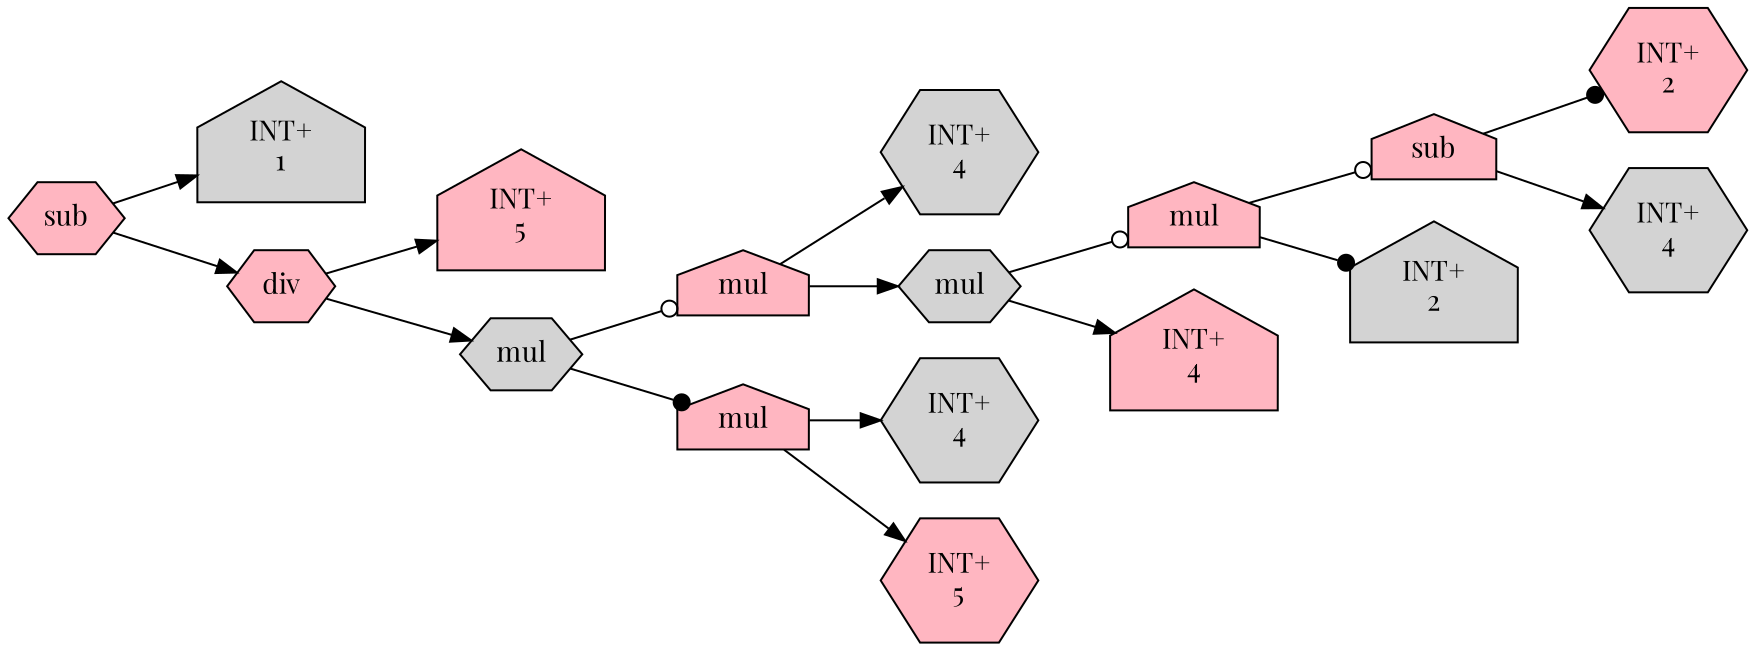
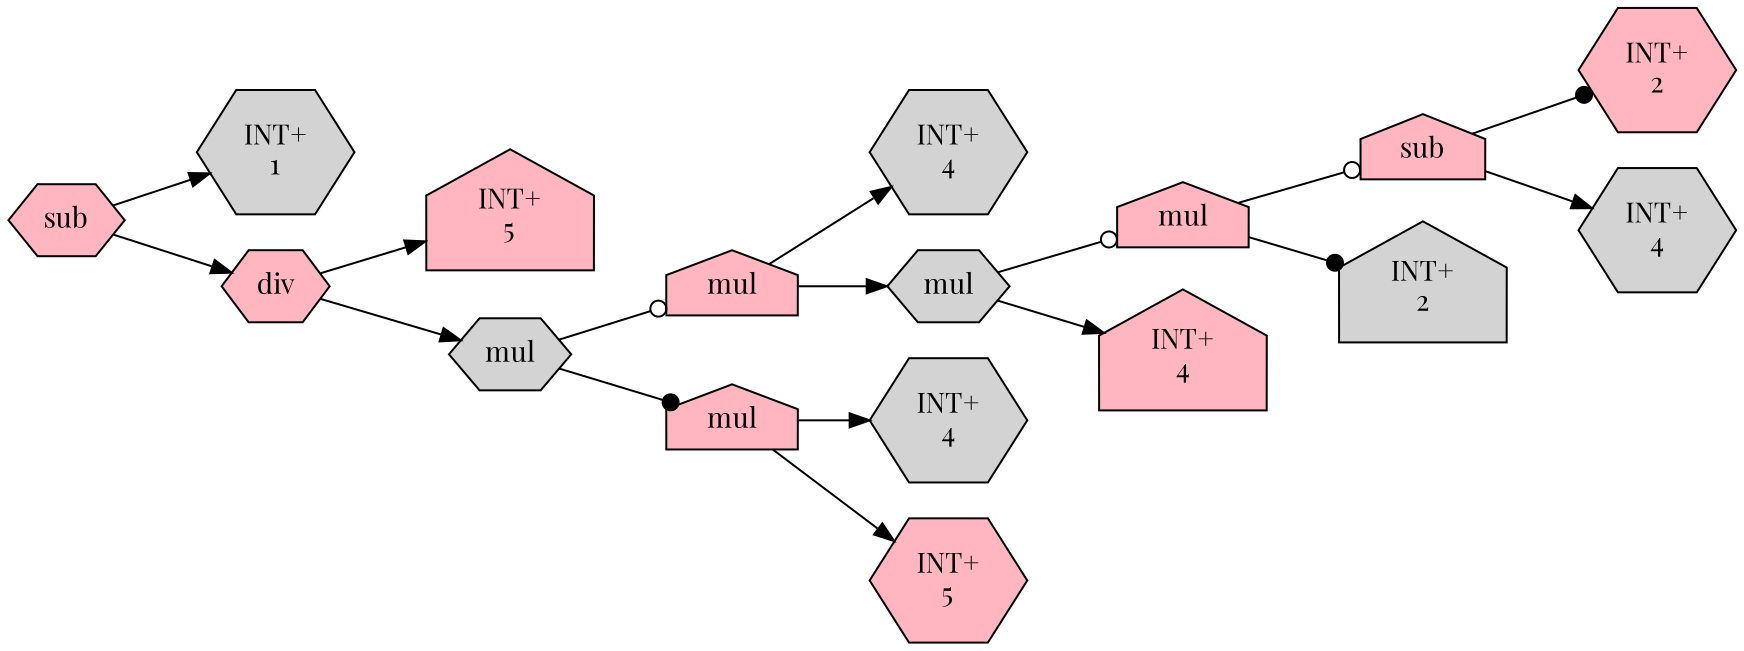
(281, 148) -> (276, 152)
